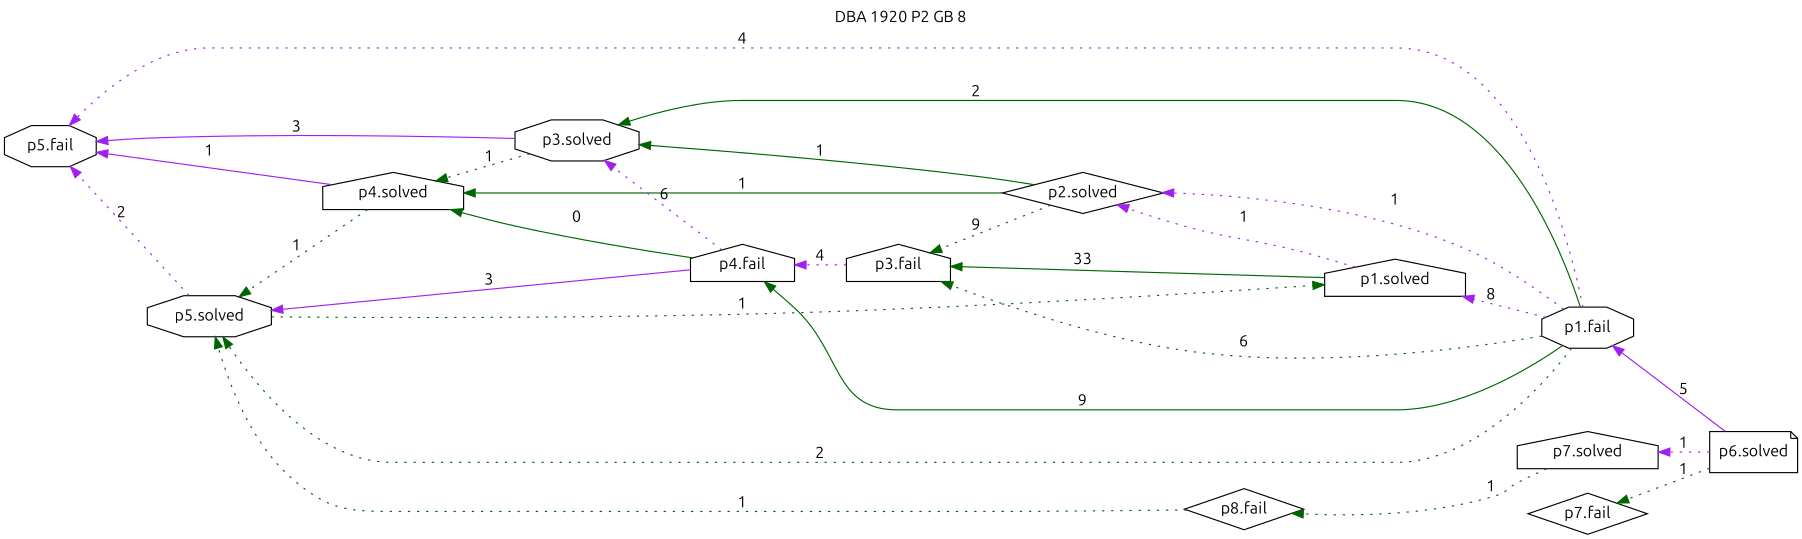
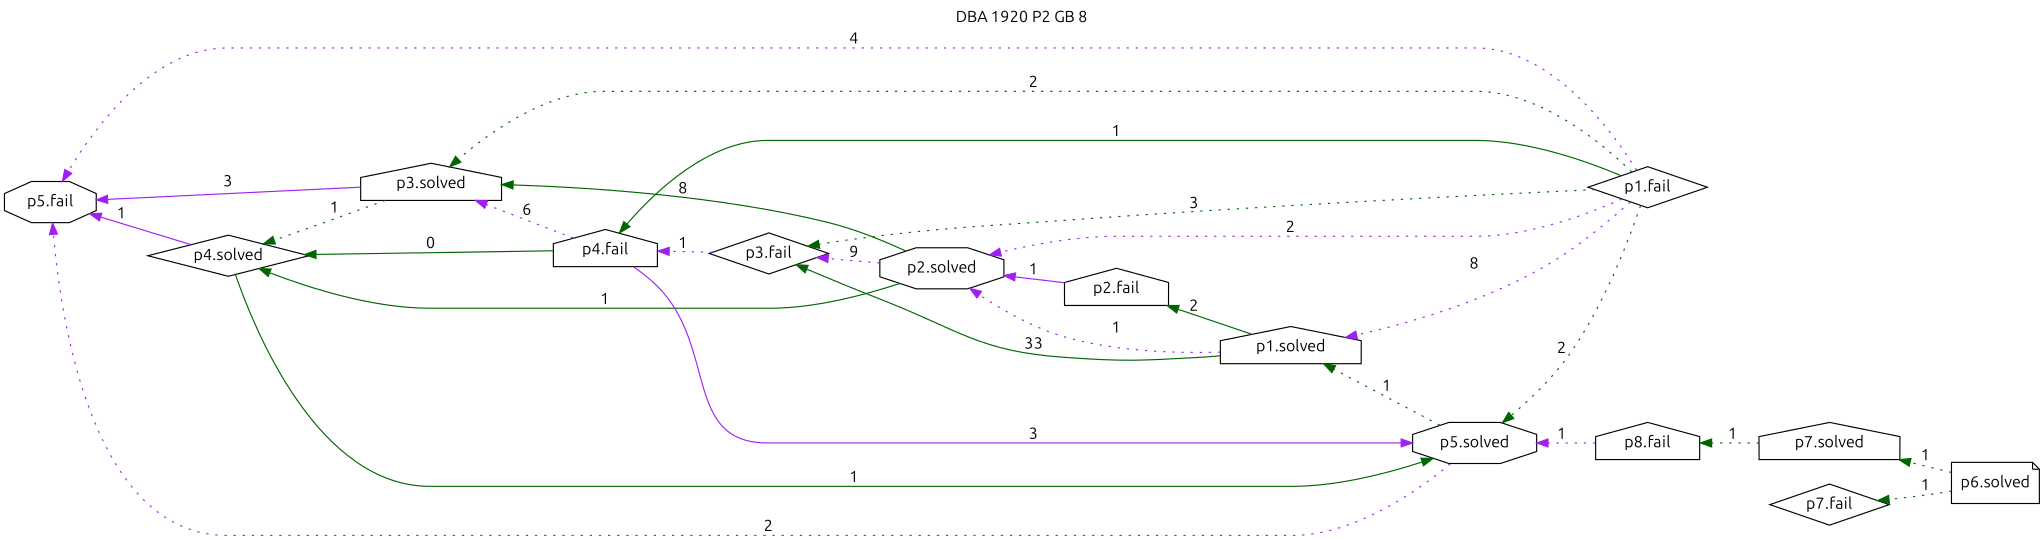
(1159, 100) -> (1048, 91)
(577, 140) -> (431, 184)
(820, 151) -> (683, 189)
(393, 193) -> (228, 256)
(1083, 193) -> (942, 268)
(1395, 200) -> (1291, 228)
(996, 227) -> (854, 261)
(308, 250) -> (775, 486)
(820, 256) -> (683, 244)
(898, 265) -> (769, 253)
none -> (1117, 289)
(1588, 328) -> (1648, 187)
(1244, 342) -> (1195, 204)
(1673, 392) -> none
(1083, 401) -> (1117, 132)
(1690, 452) -> (1931, 467)
(1244, 509) -> (1648, 443)
(659, 511) -> (1572, 443)
